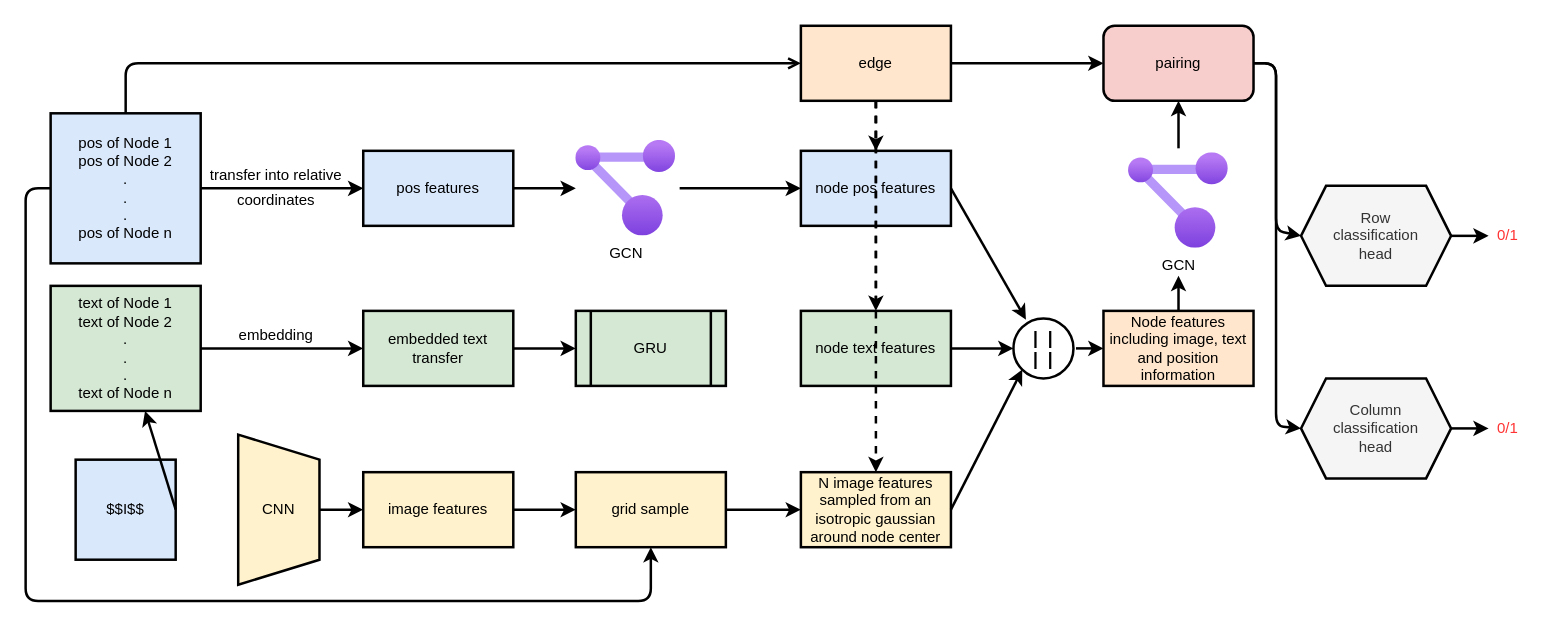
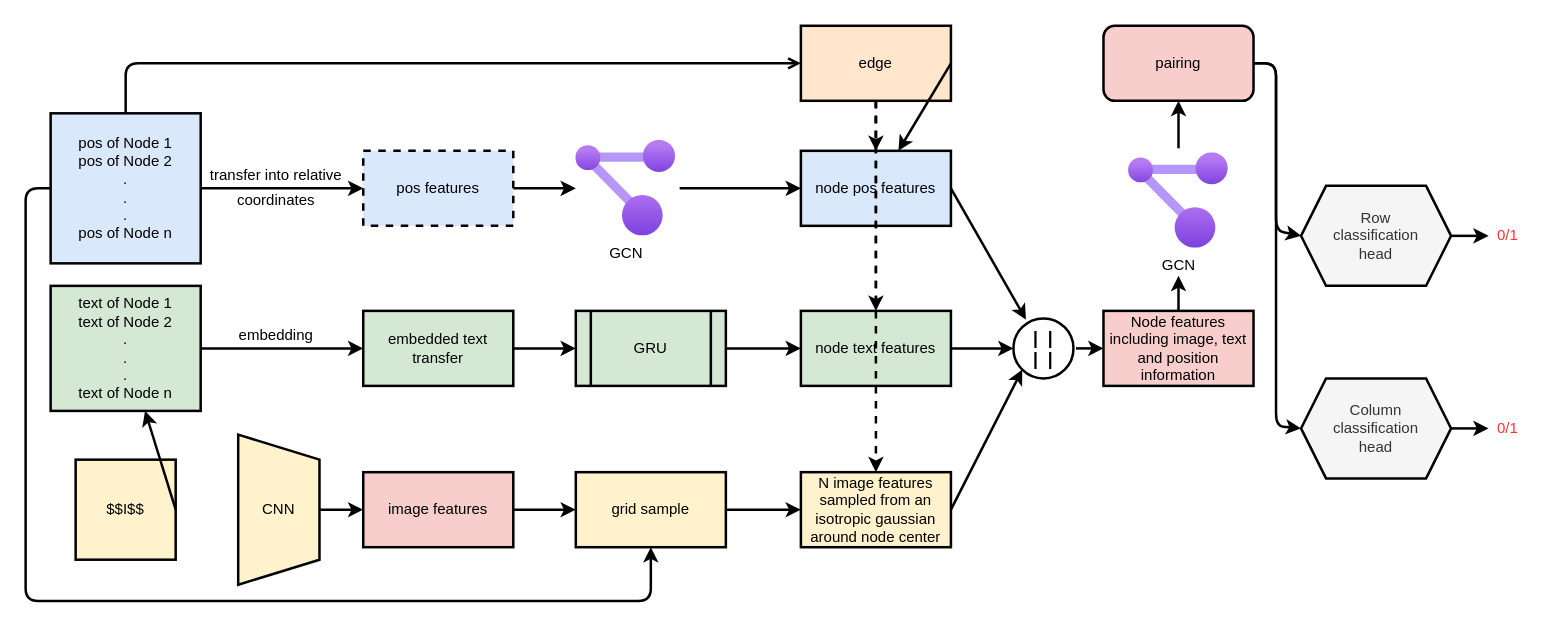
(1022, 63) -> (927, 102)
(438, 188) -> (438, 188)
none -> (758, 348)
(1178, 348) -> (1178, 348)
(126, 509) -> (126, 509)
(438, 509) -> (438, 509)
